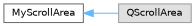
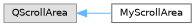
(106, 13) -> (99, 13)
